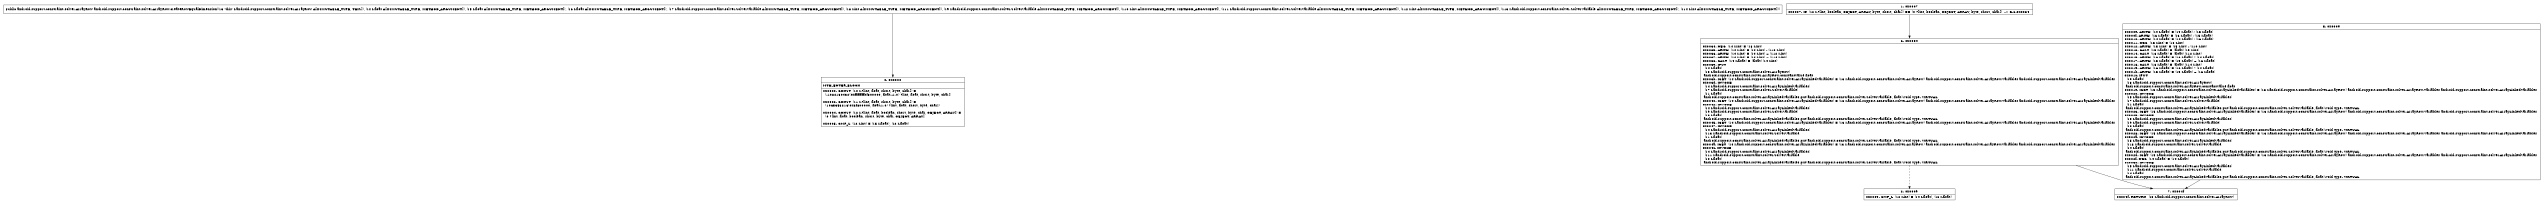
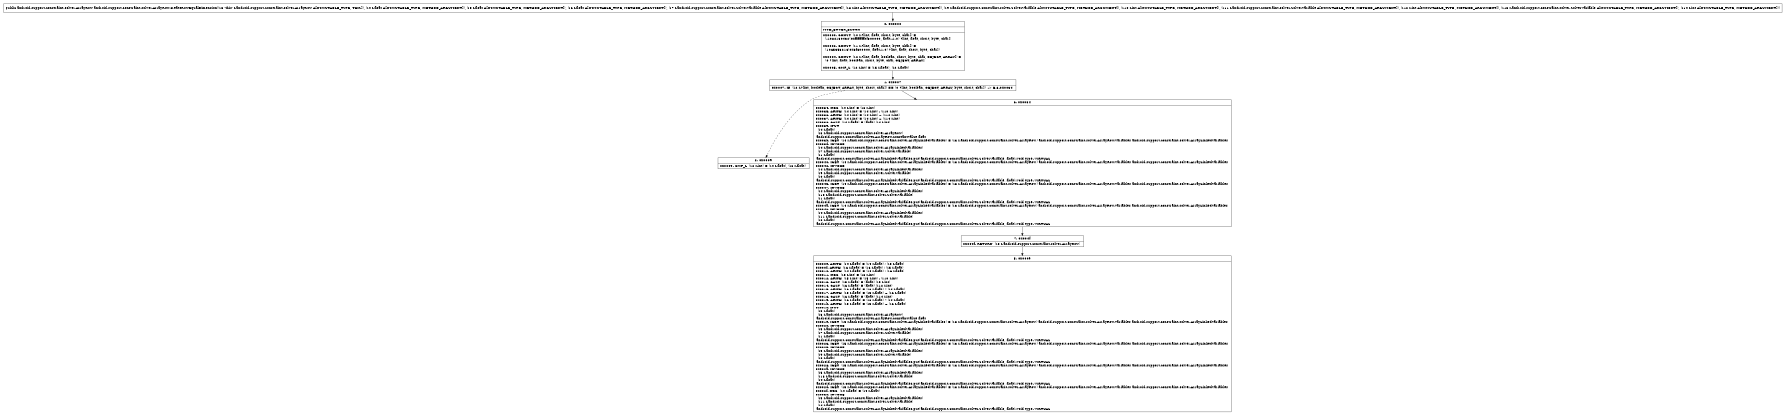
none -> (893, 74)
(1910, 176) -> (797, 111)
(2194, 184) -> (1022, 250)
